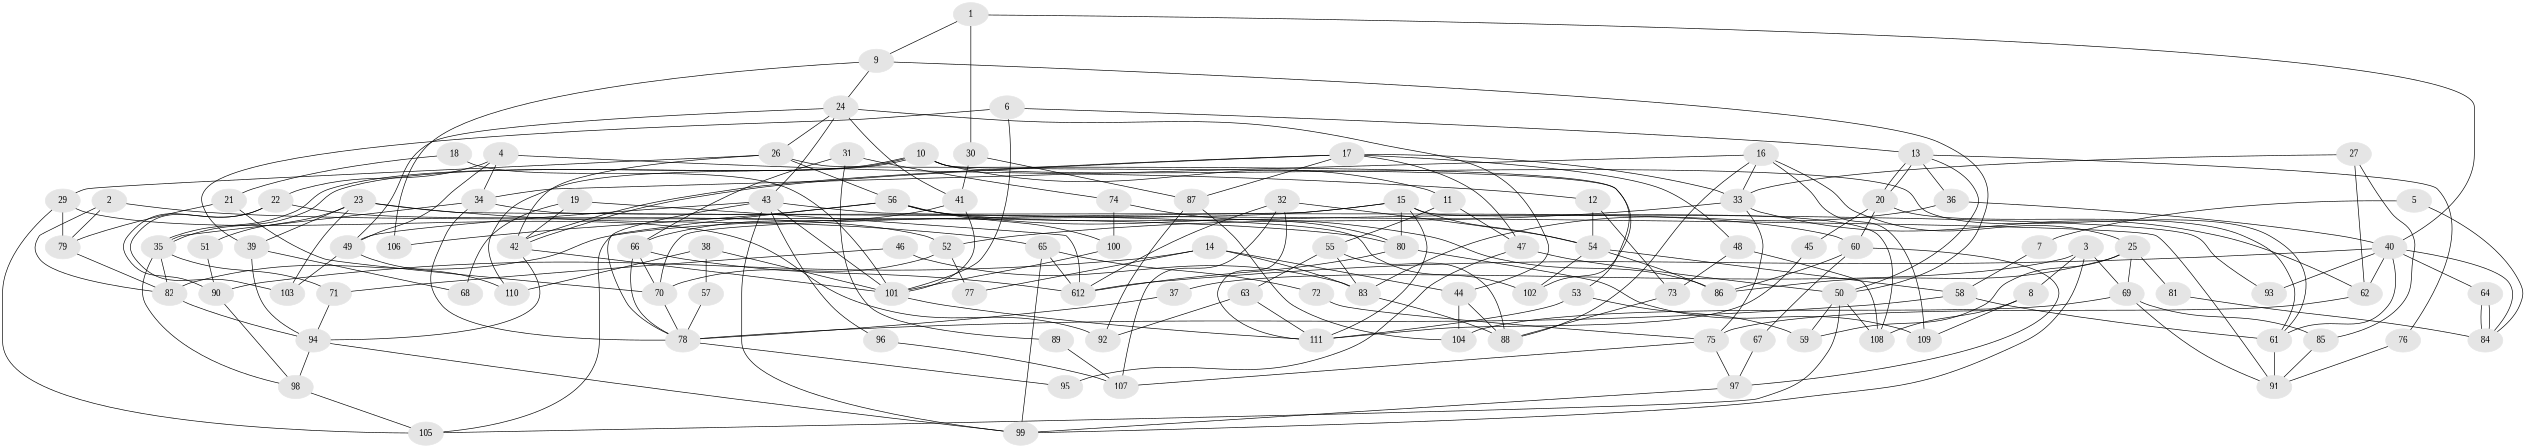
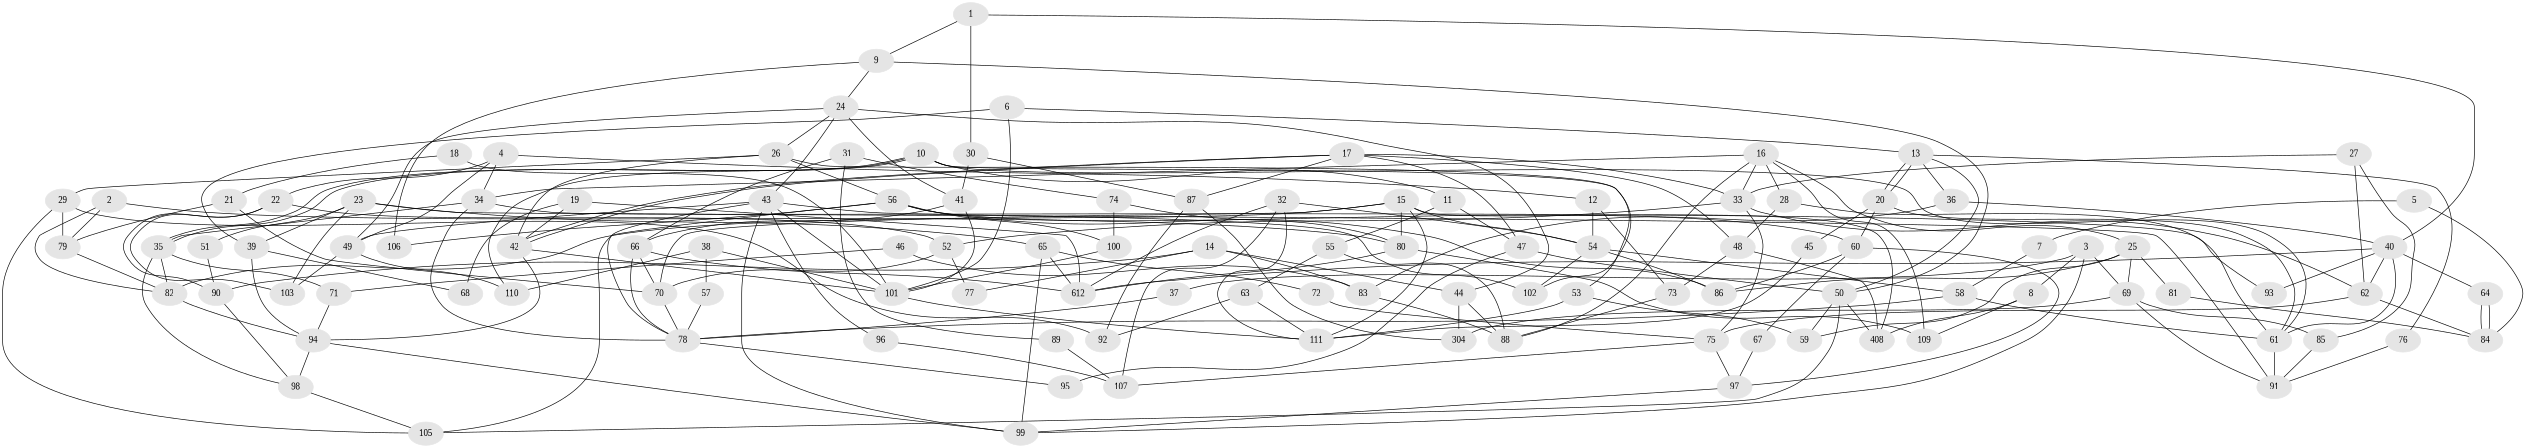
none -> (1784, 201)
(1342, 265) -> none
(2486, 269) -> (2425, 317)
(1459, 340) -> (1459, 340)
(1877, 340) -> (1877, 340)
